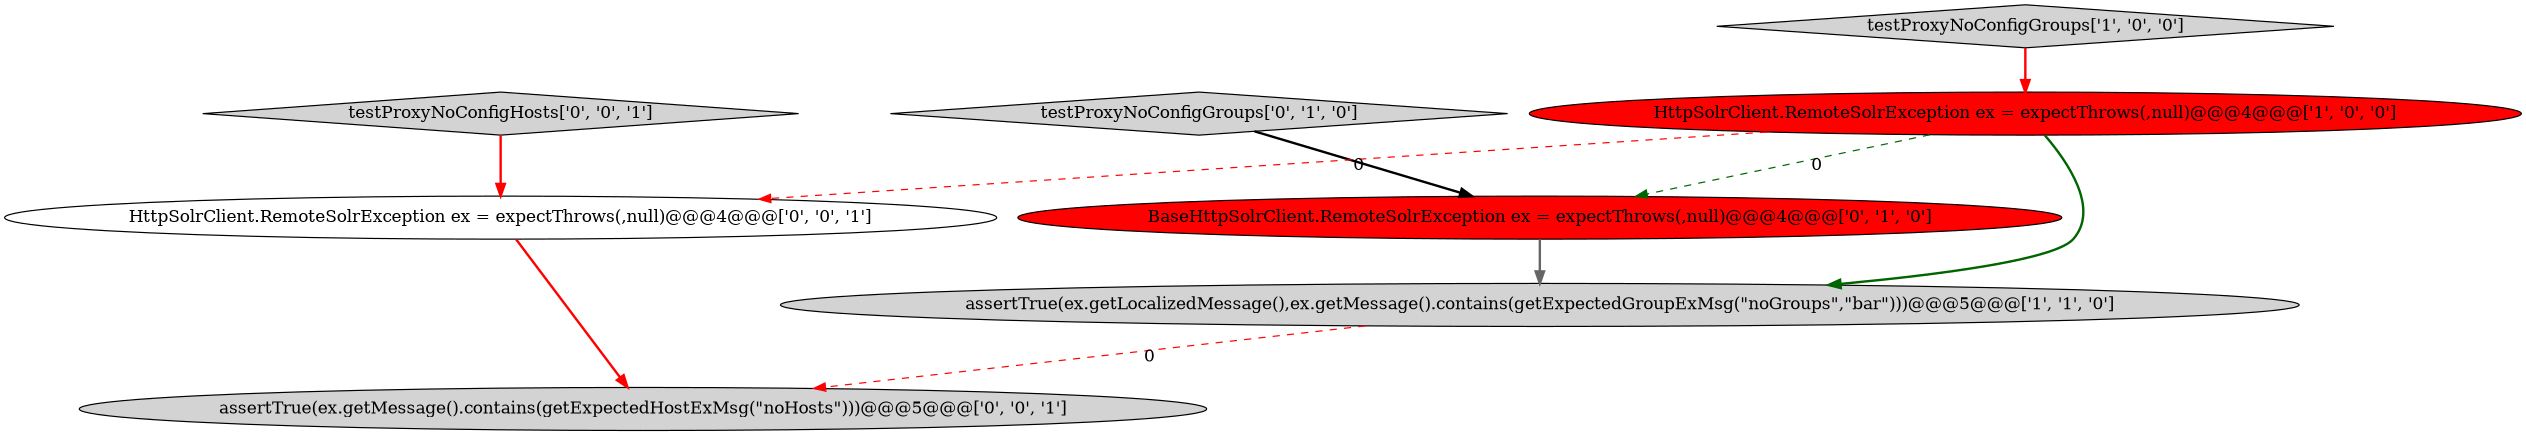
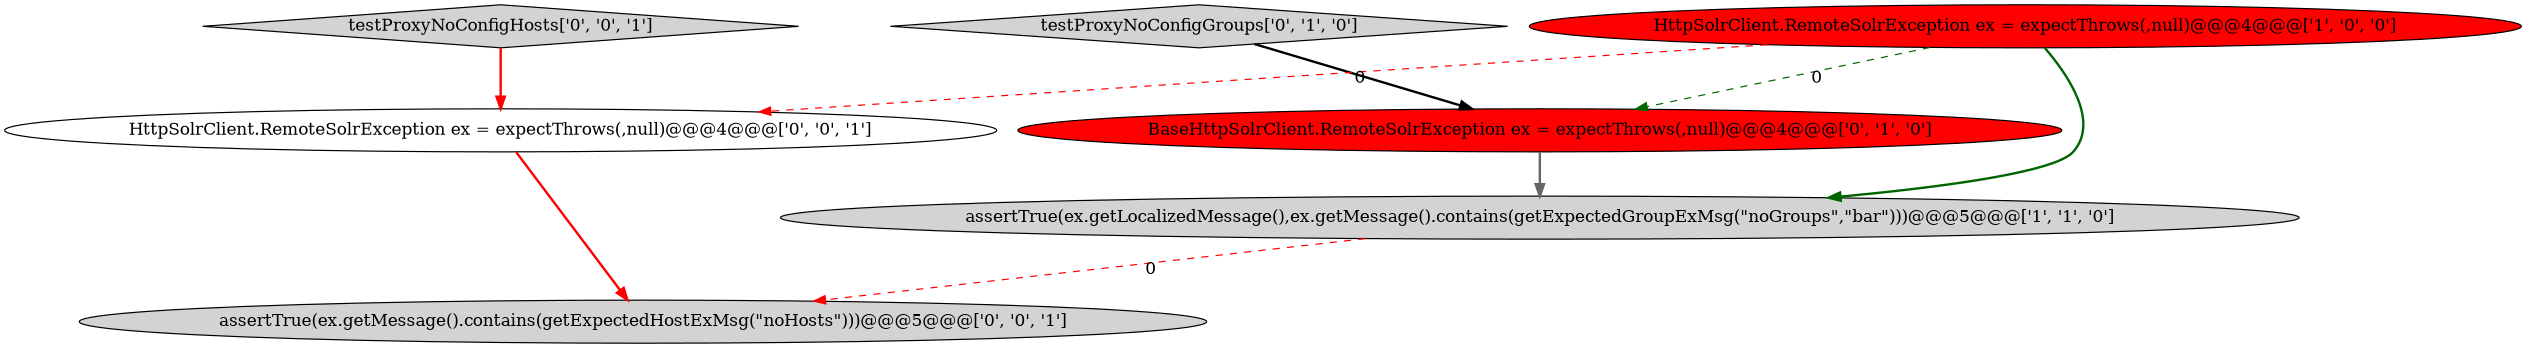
(2025, 26) -> none
